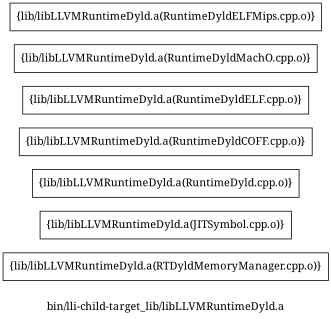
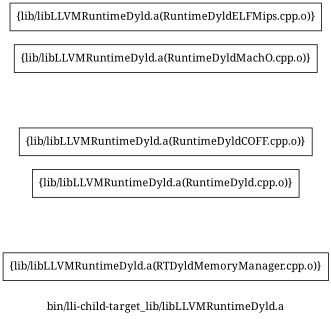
(166, 100) -> none
(166, 225) -> none
